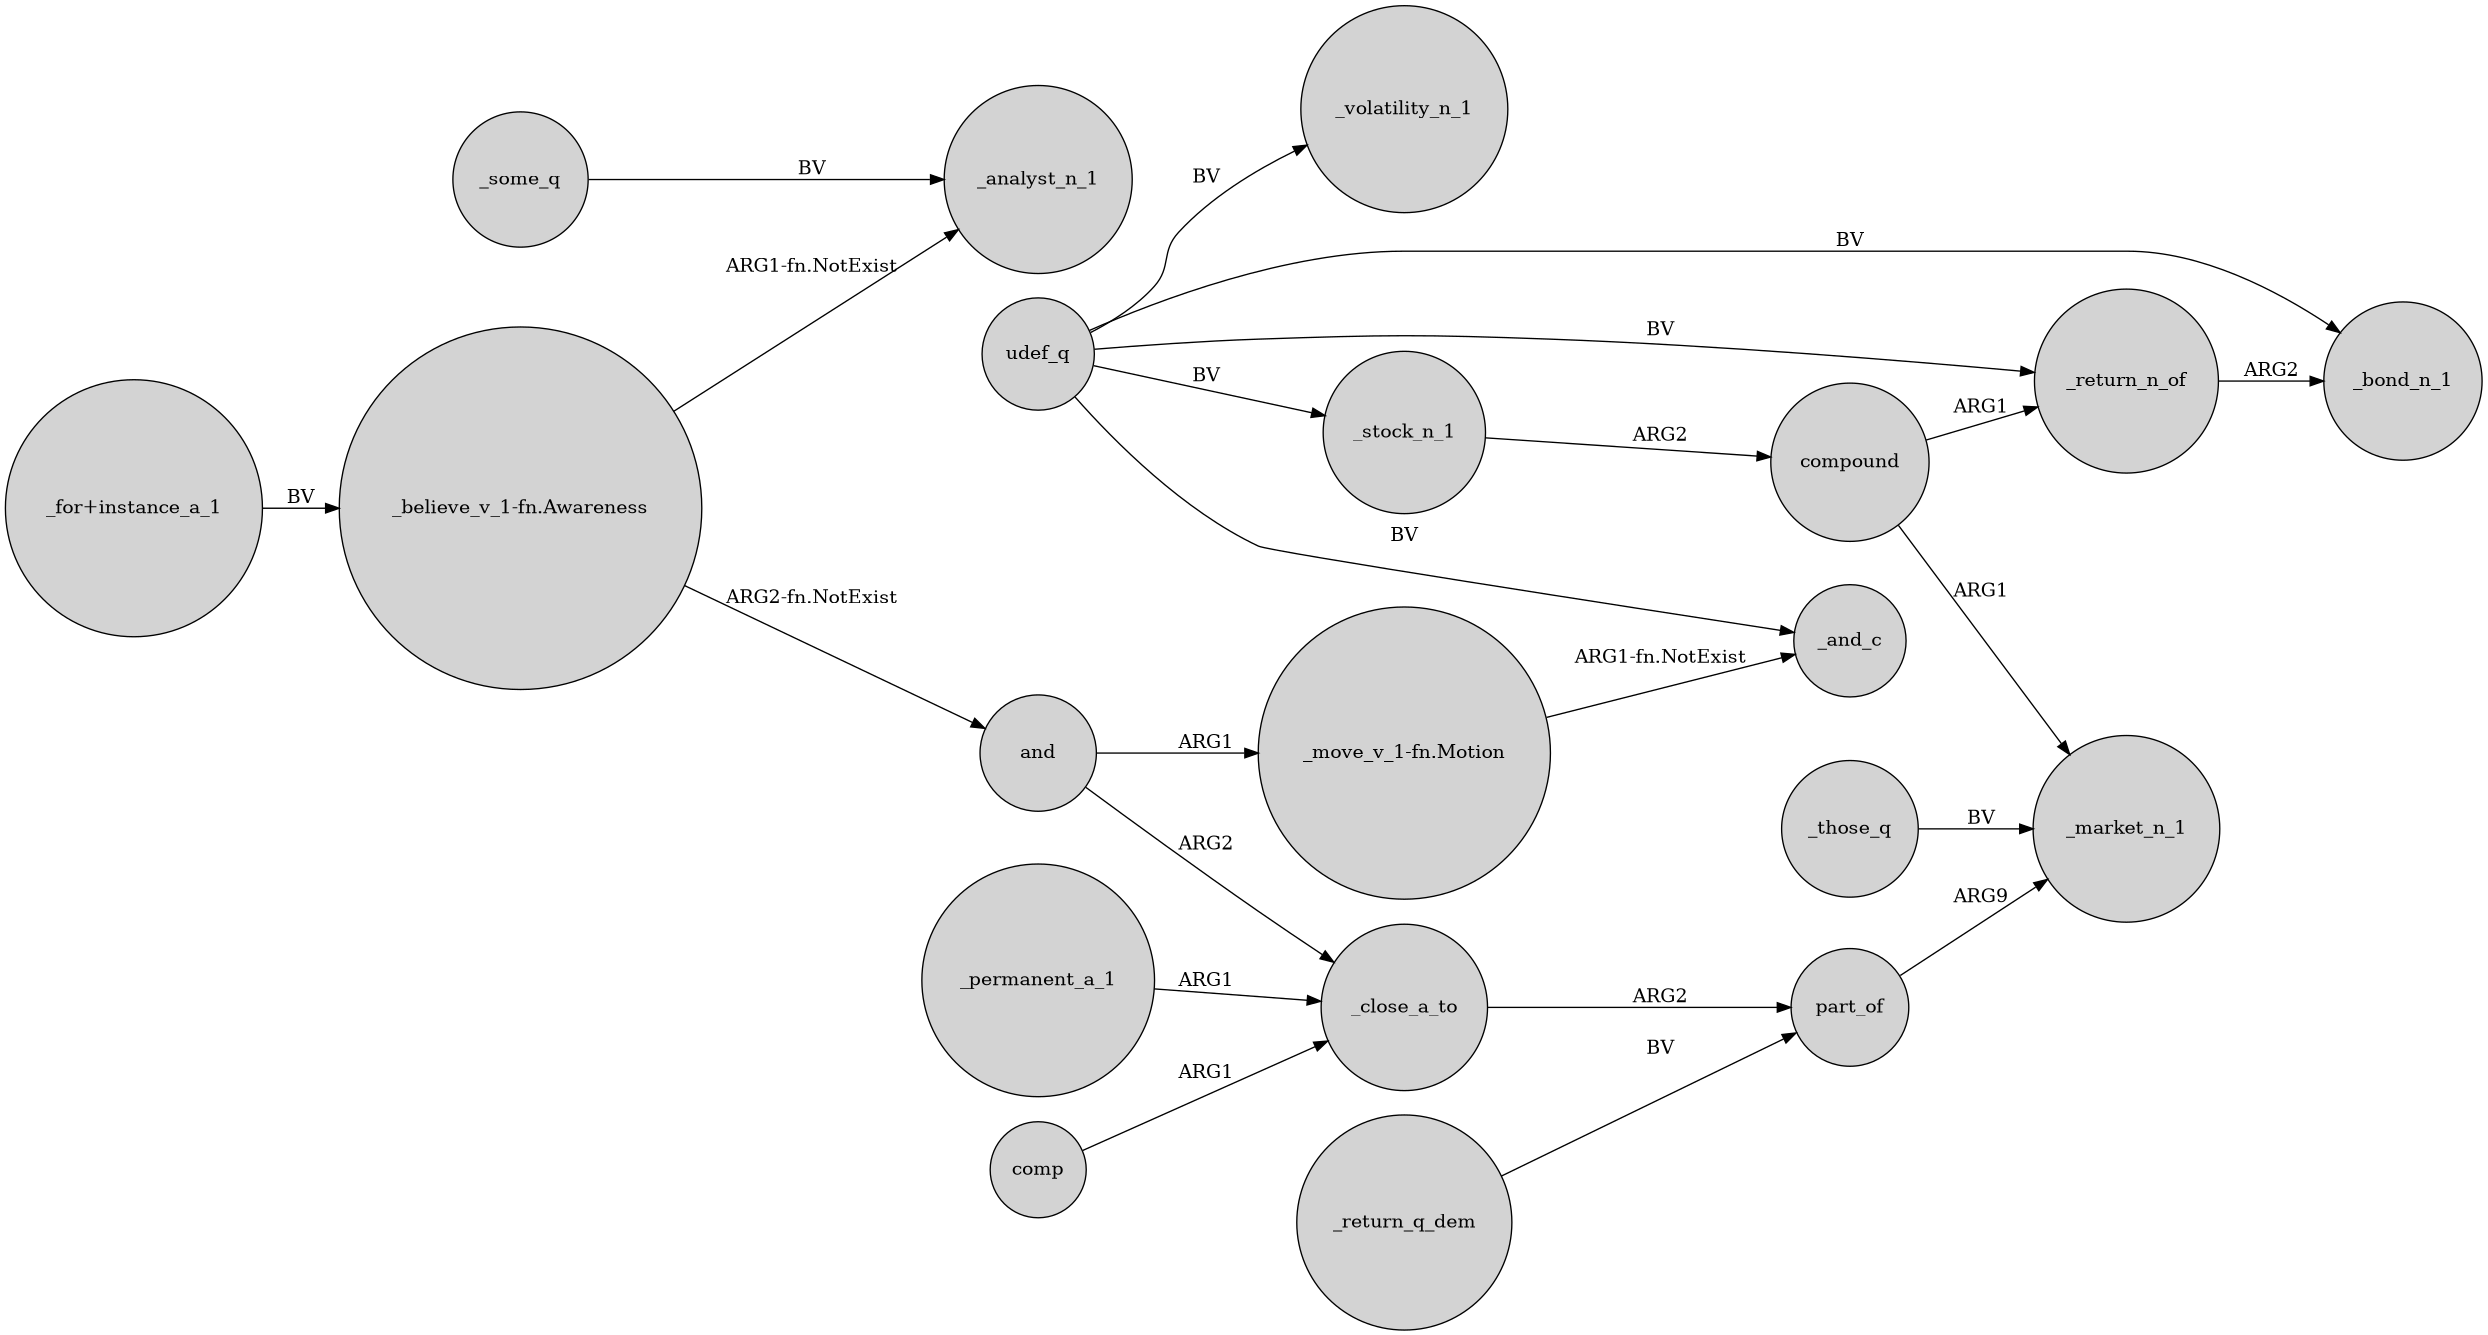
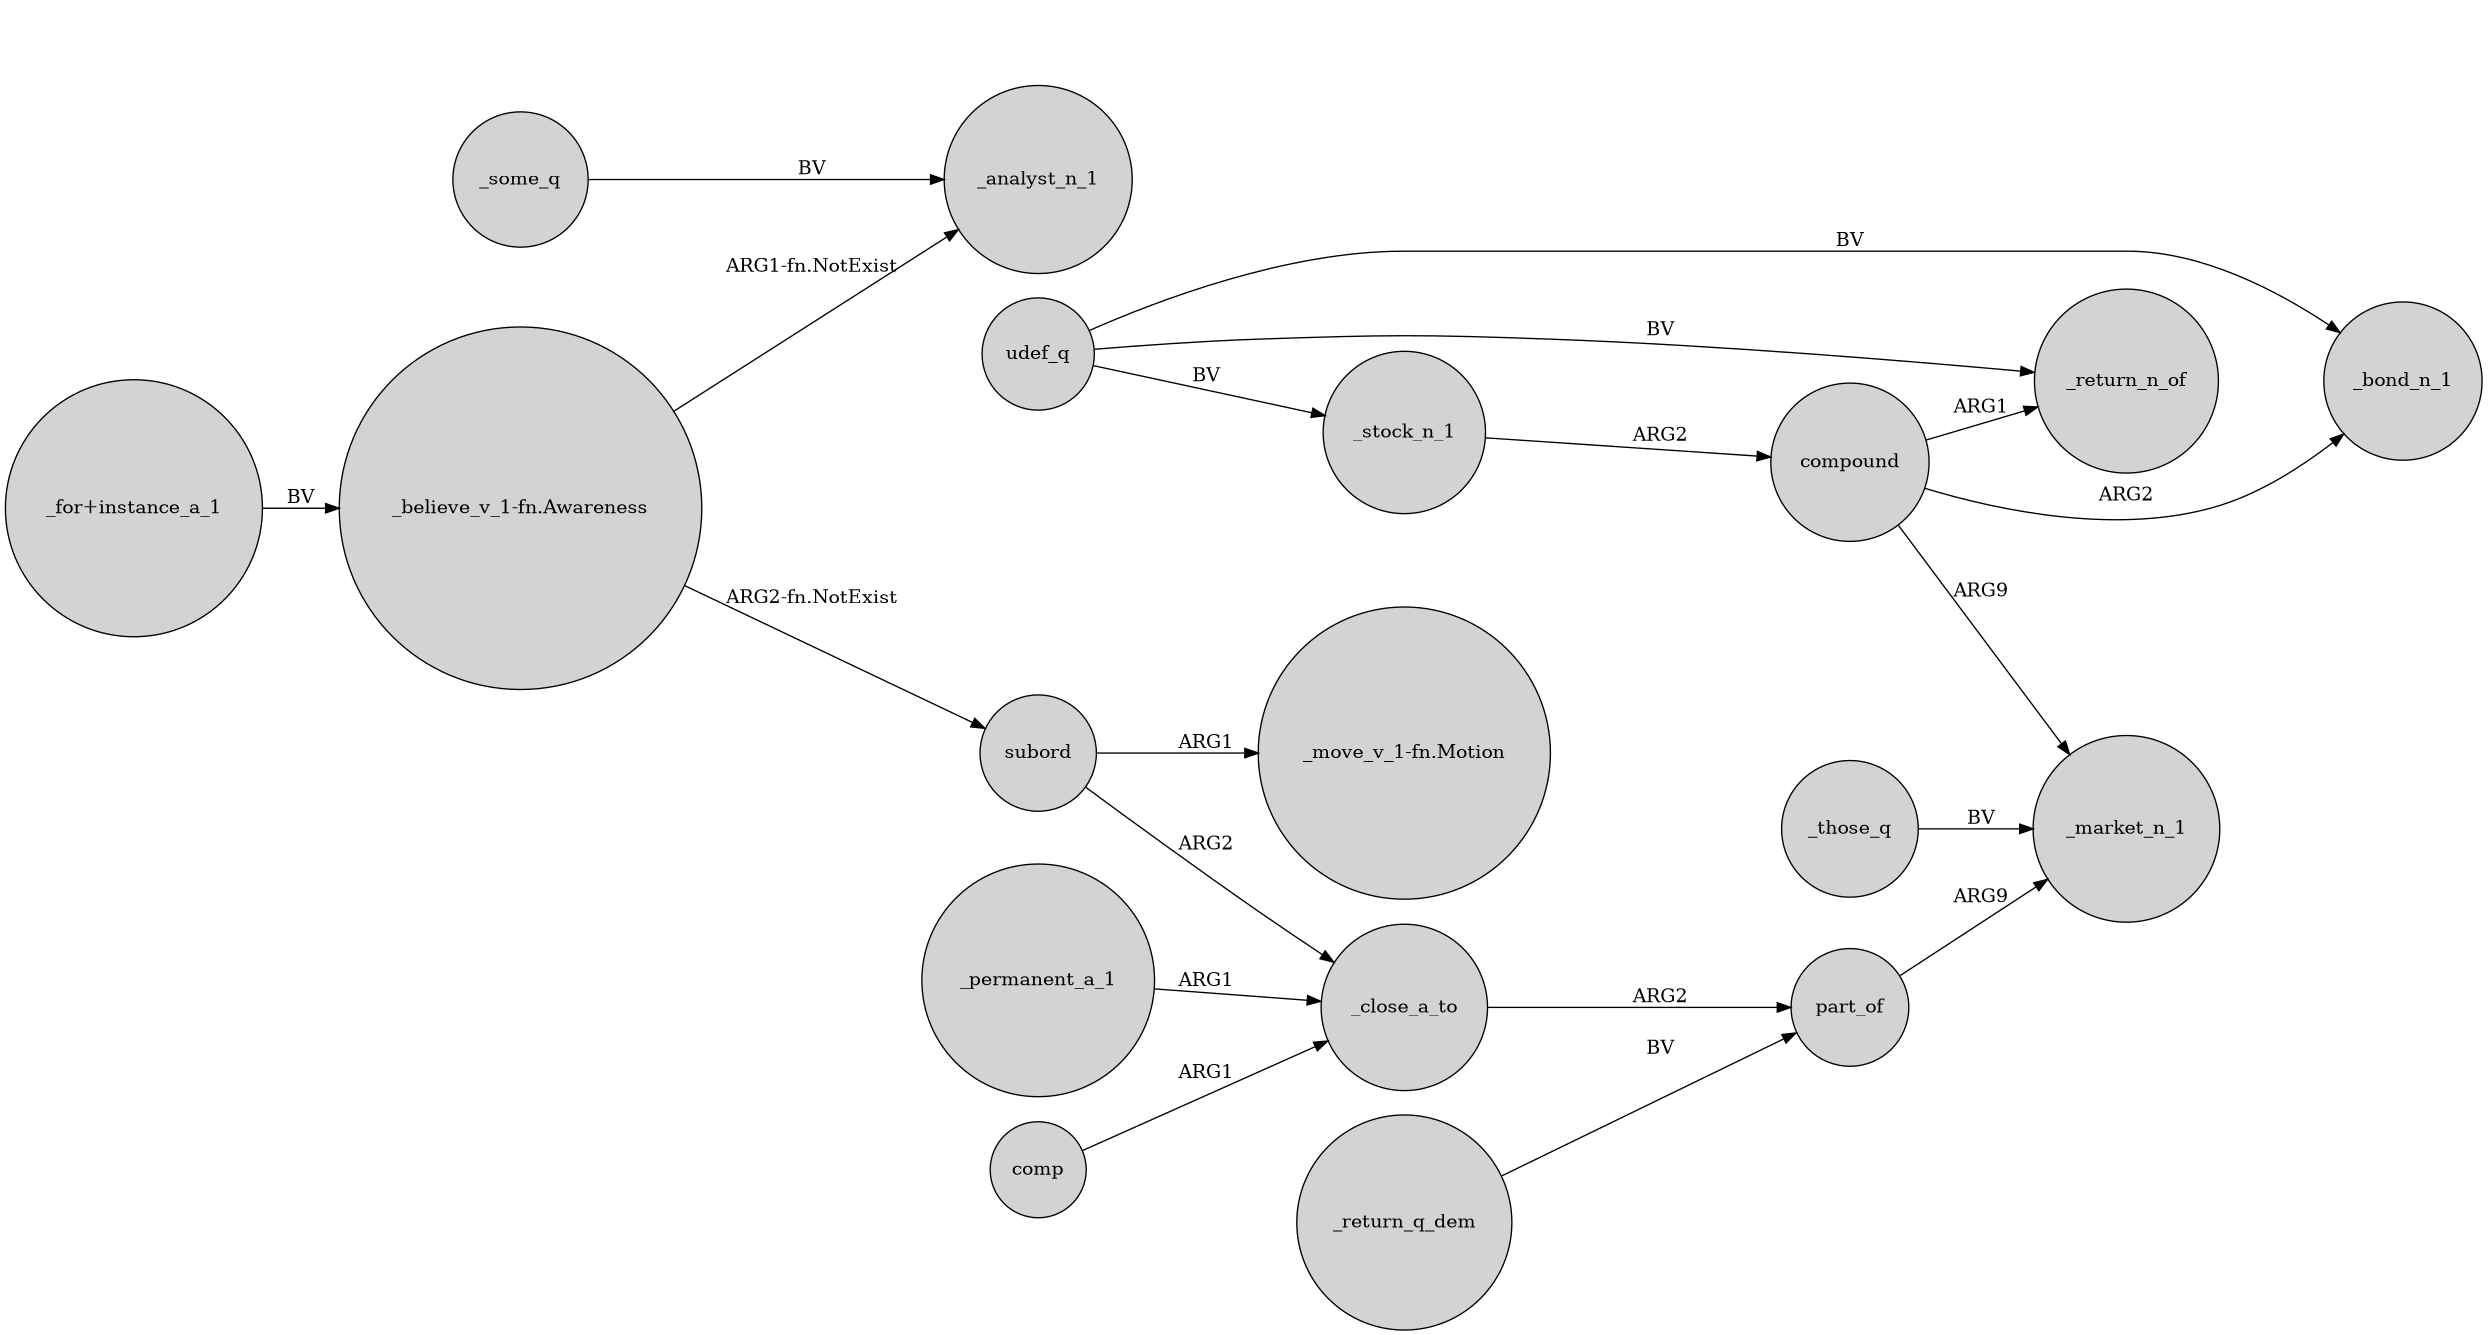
(1404, 109) -> none
(2264, 381) -> (2136, 519)
(1981, 591) -> (1981, 591)
(1850, 641) -> none
(1038, 753) -> (1038, 753)
